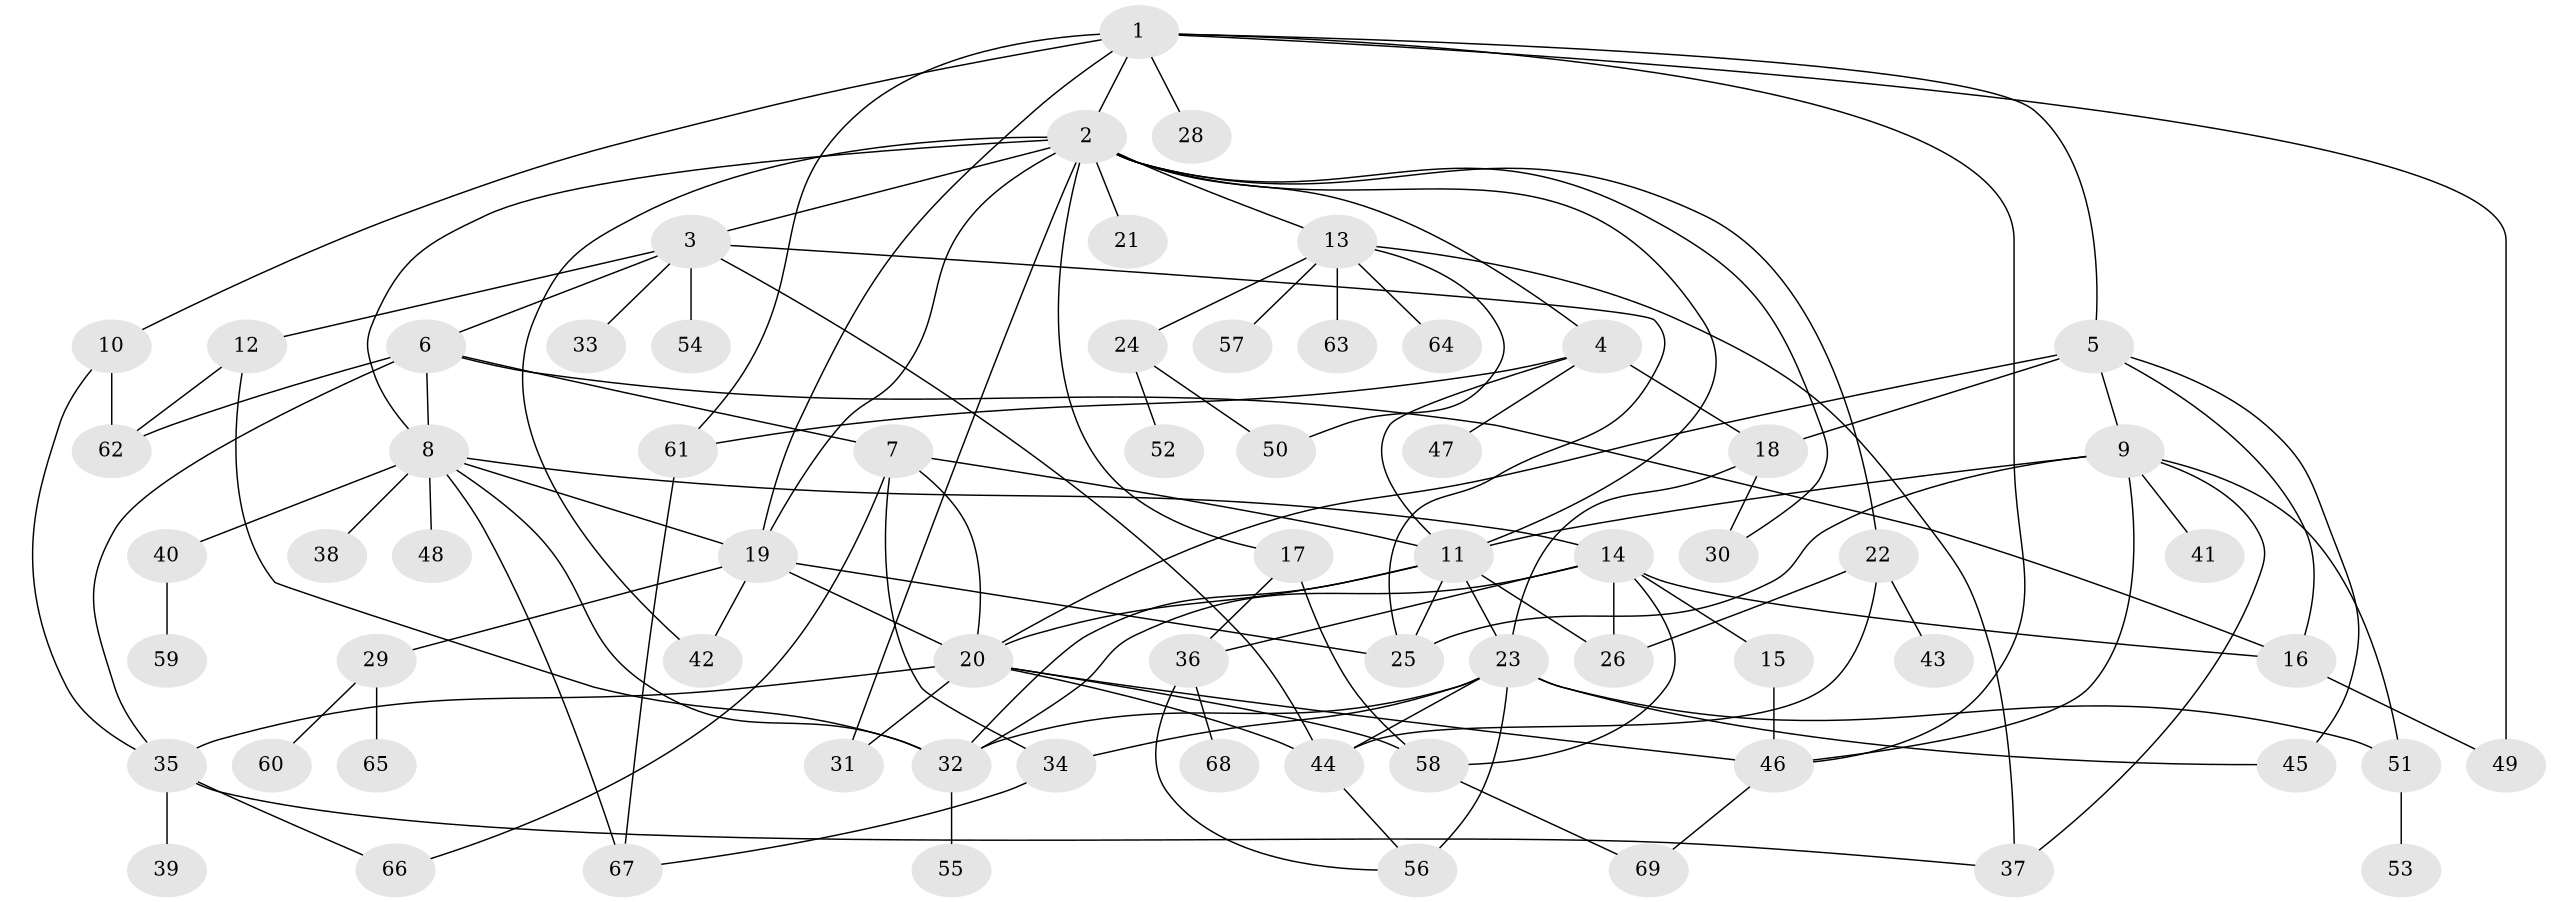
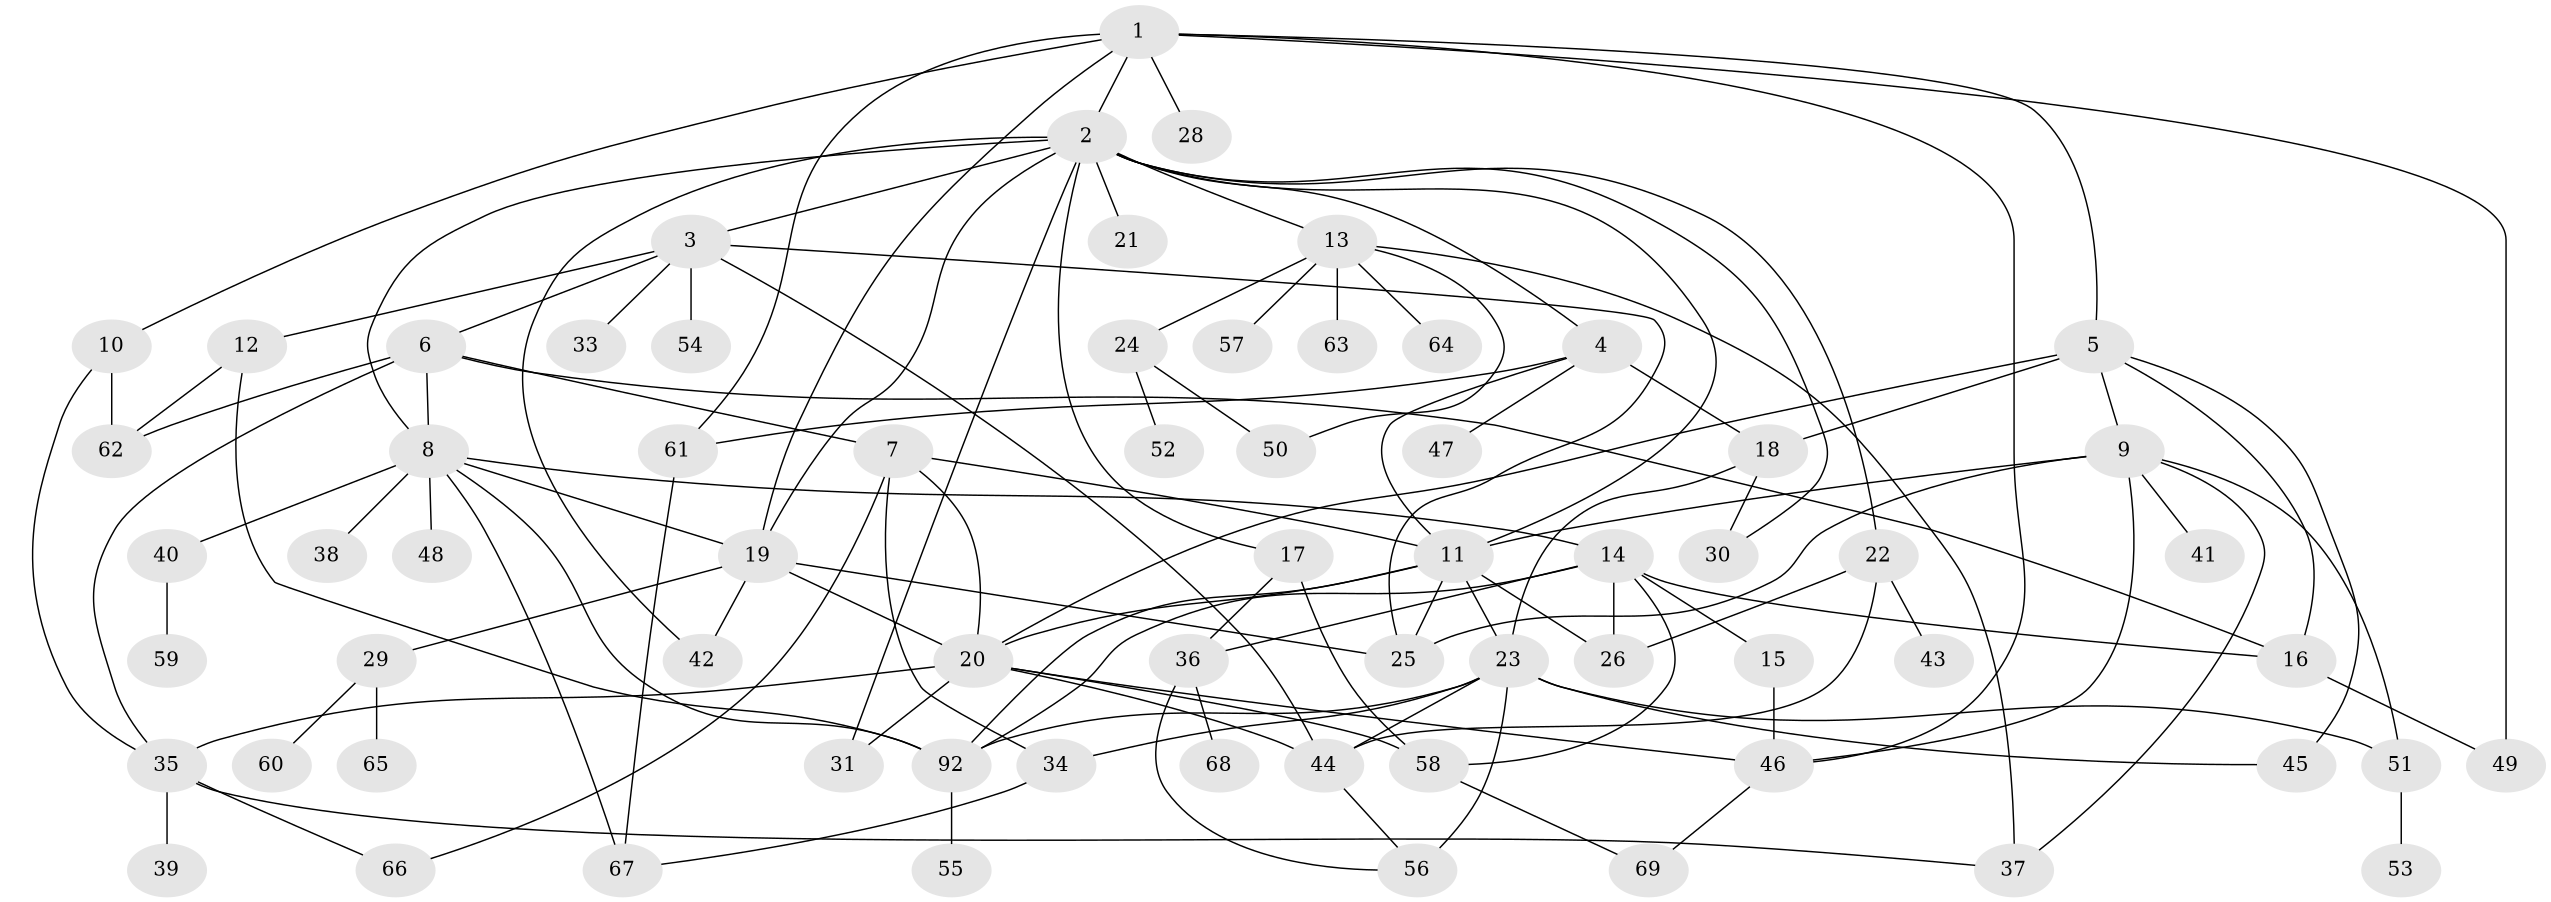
(952, 766) -> (952, 766)
